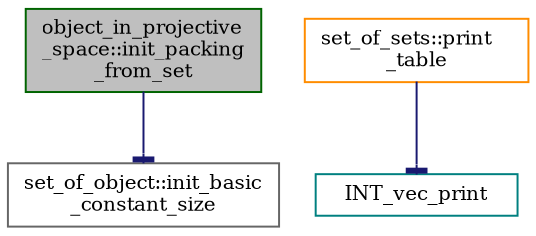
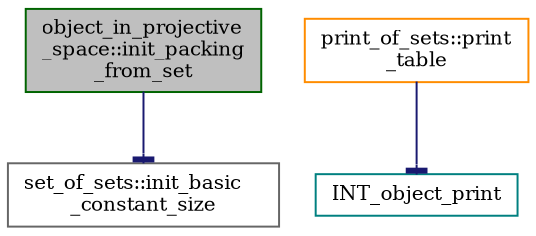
(417, 50) -> (417, 50)
(143, 195) -> (143, 195)
(417, 195) -> (417, 195)
